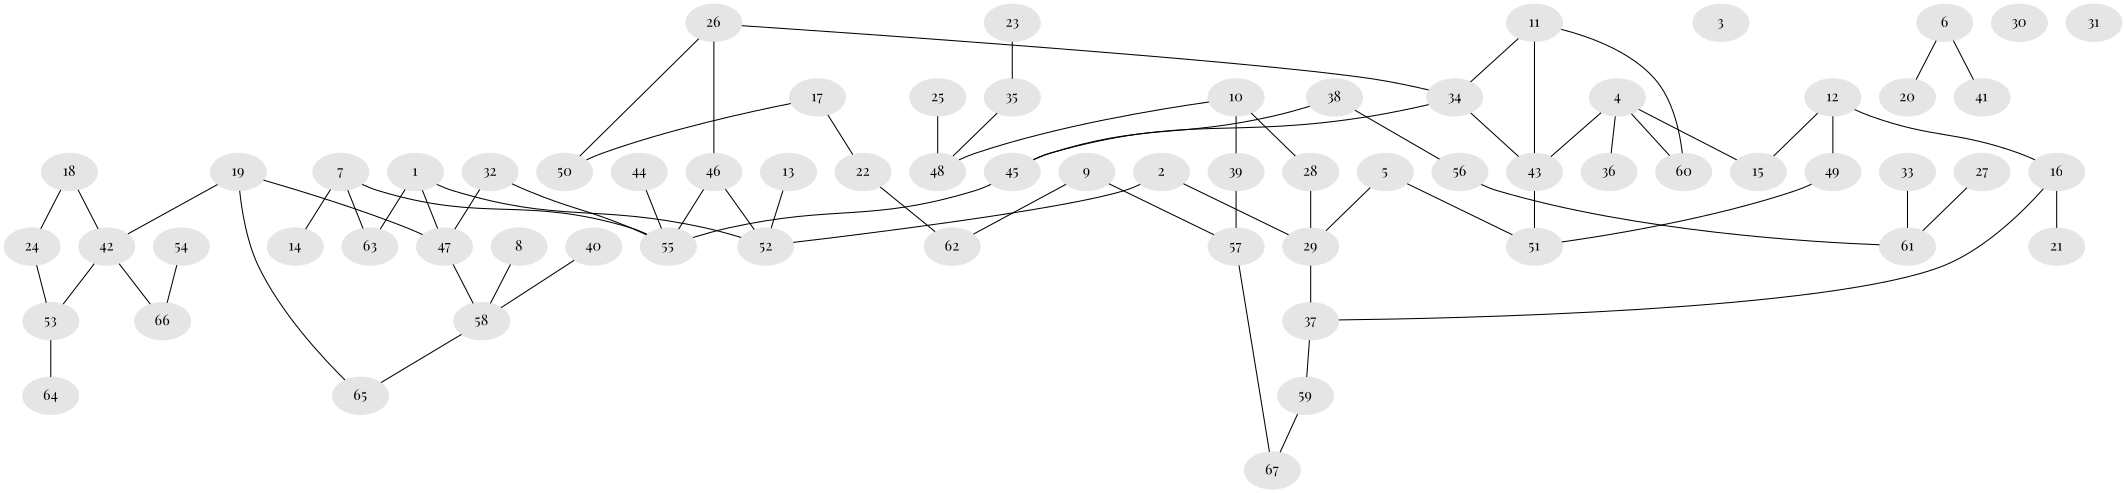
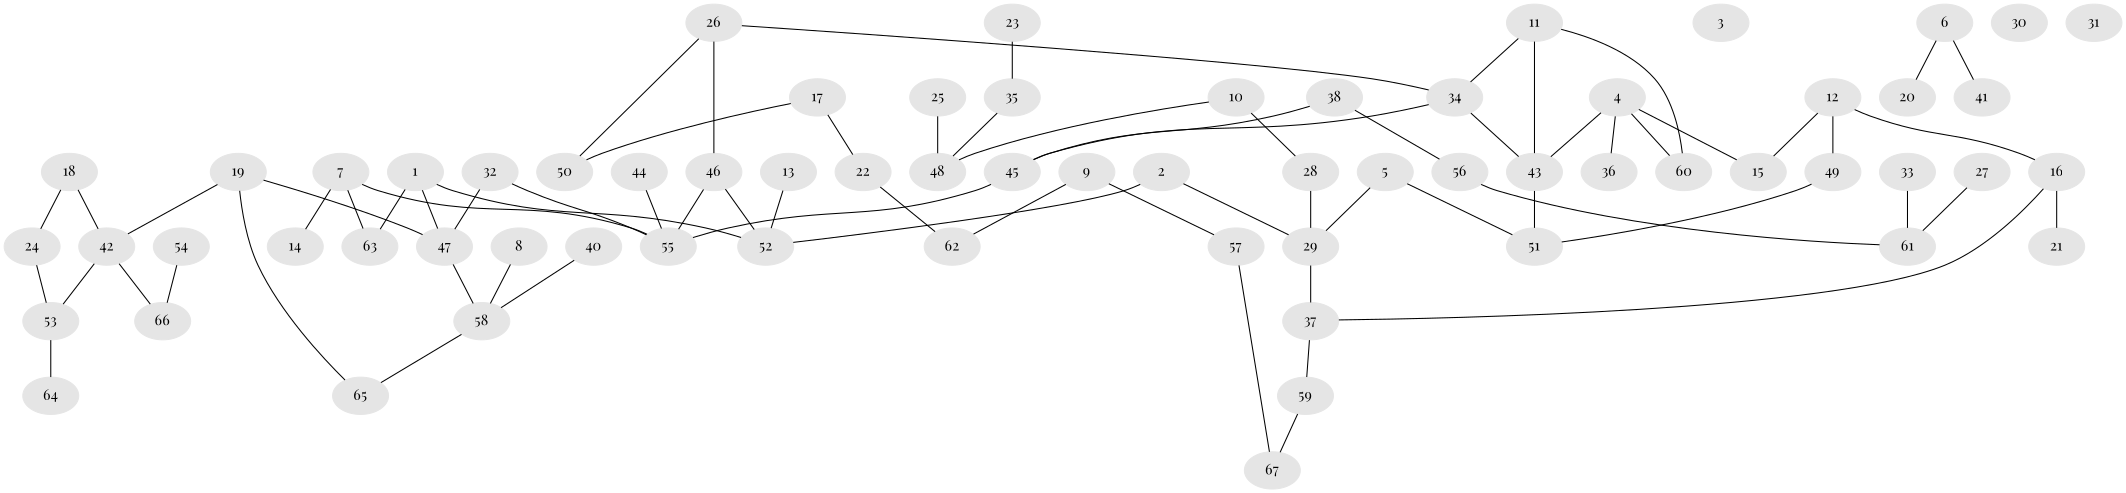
(1236, 172) -> none
